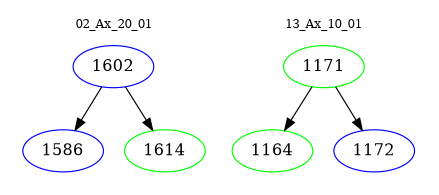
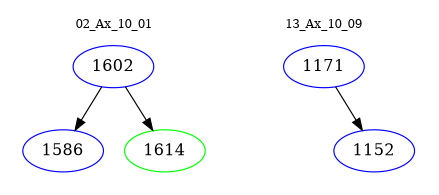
(114, 25) -> (114, 25)
(324, 25) -> (324, 25)
(324, 67) -> (324, 67)
(272, 151) -> none
(374, 151) -> (374, 151)
